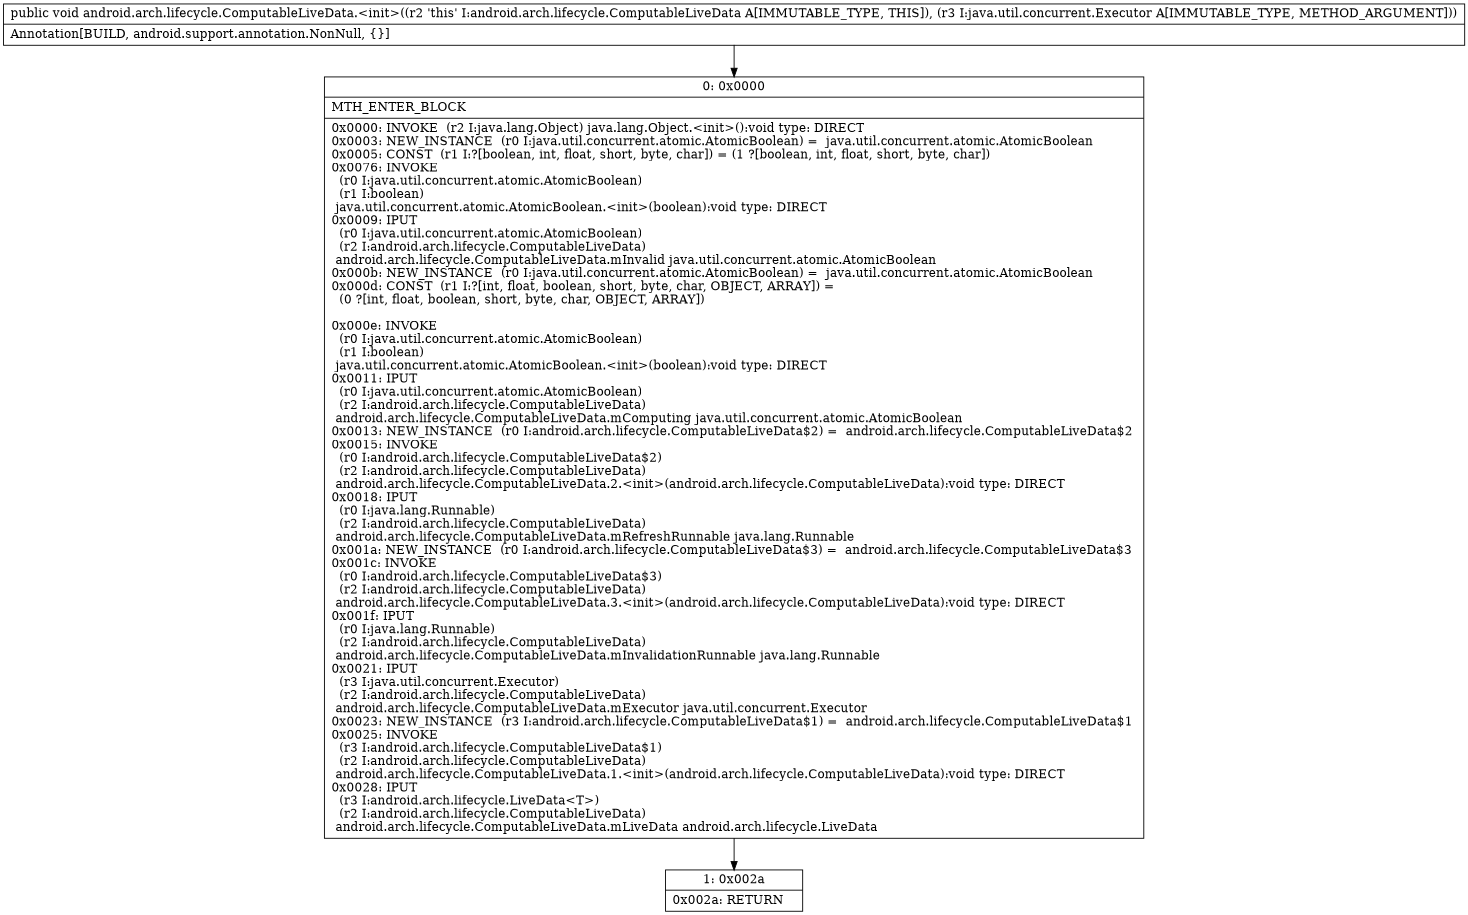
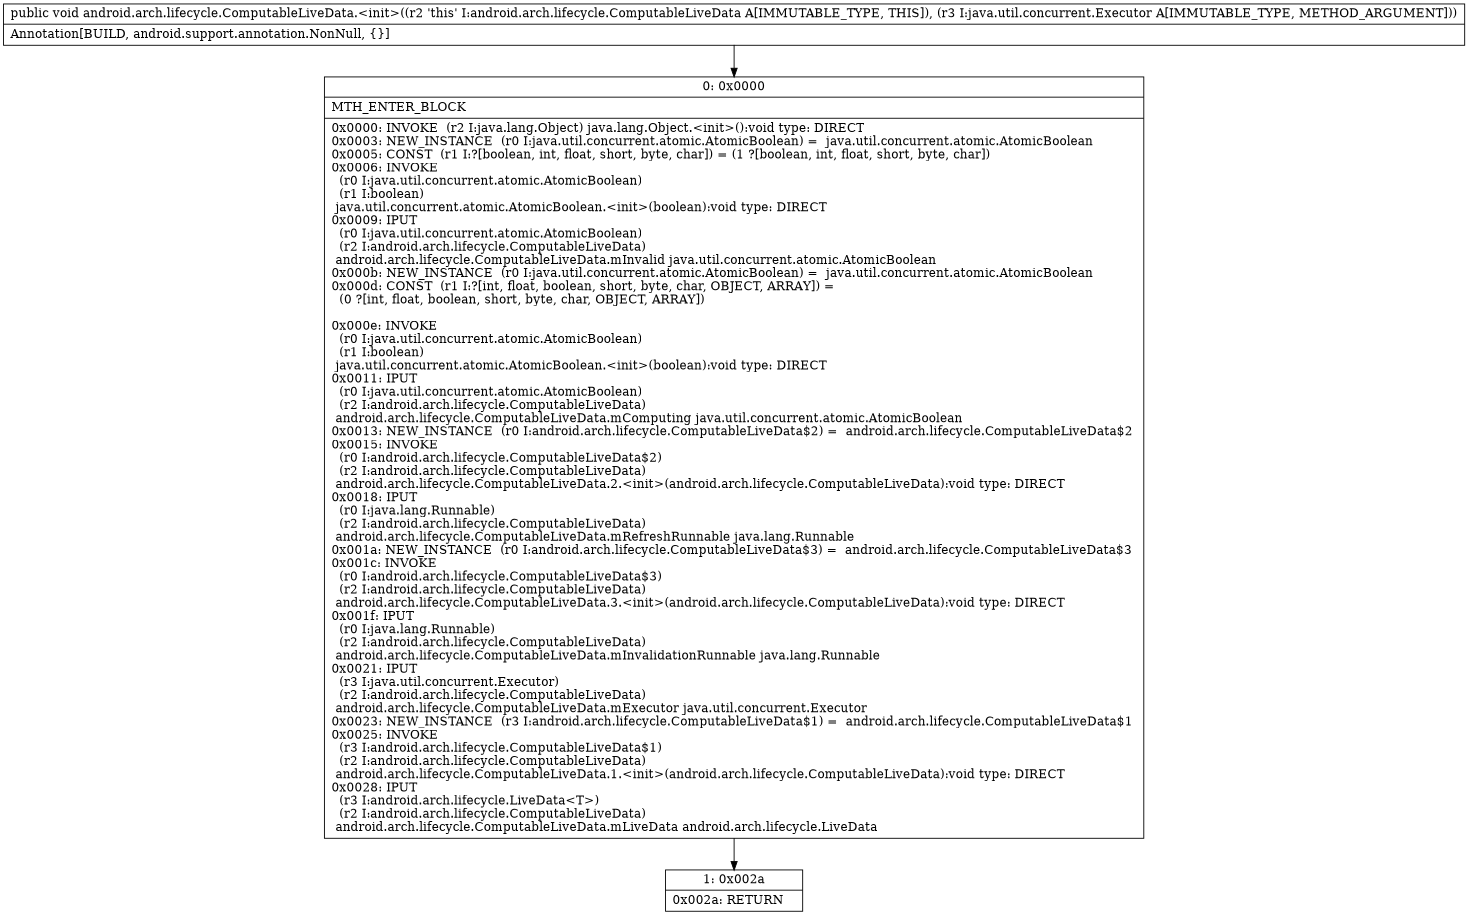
(389, 168) -> (389, 168)
